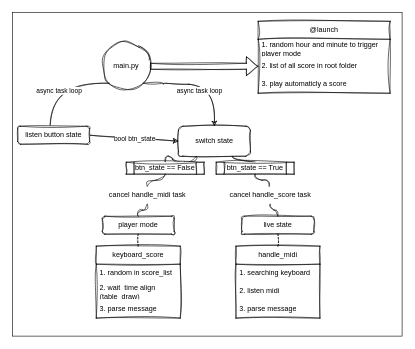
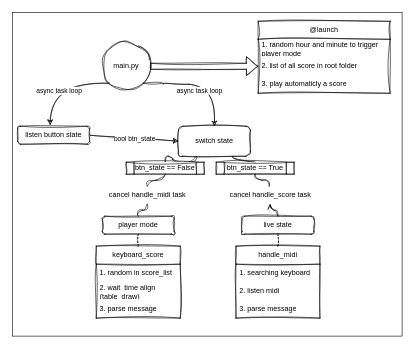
(54, 108) -> (53, 107)
(270, 206) -> (270, 207)
